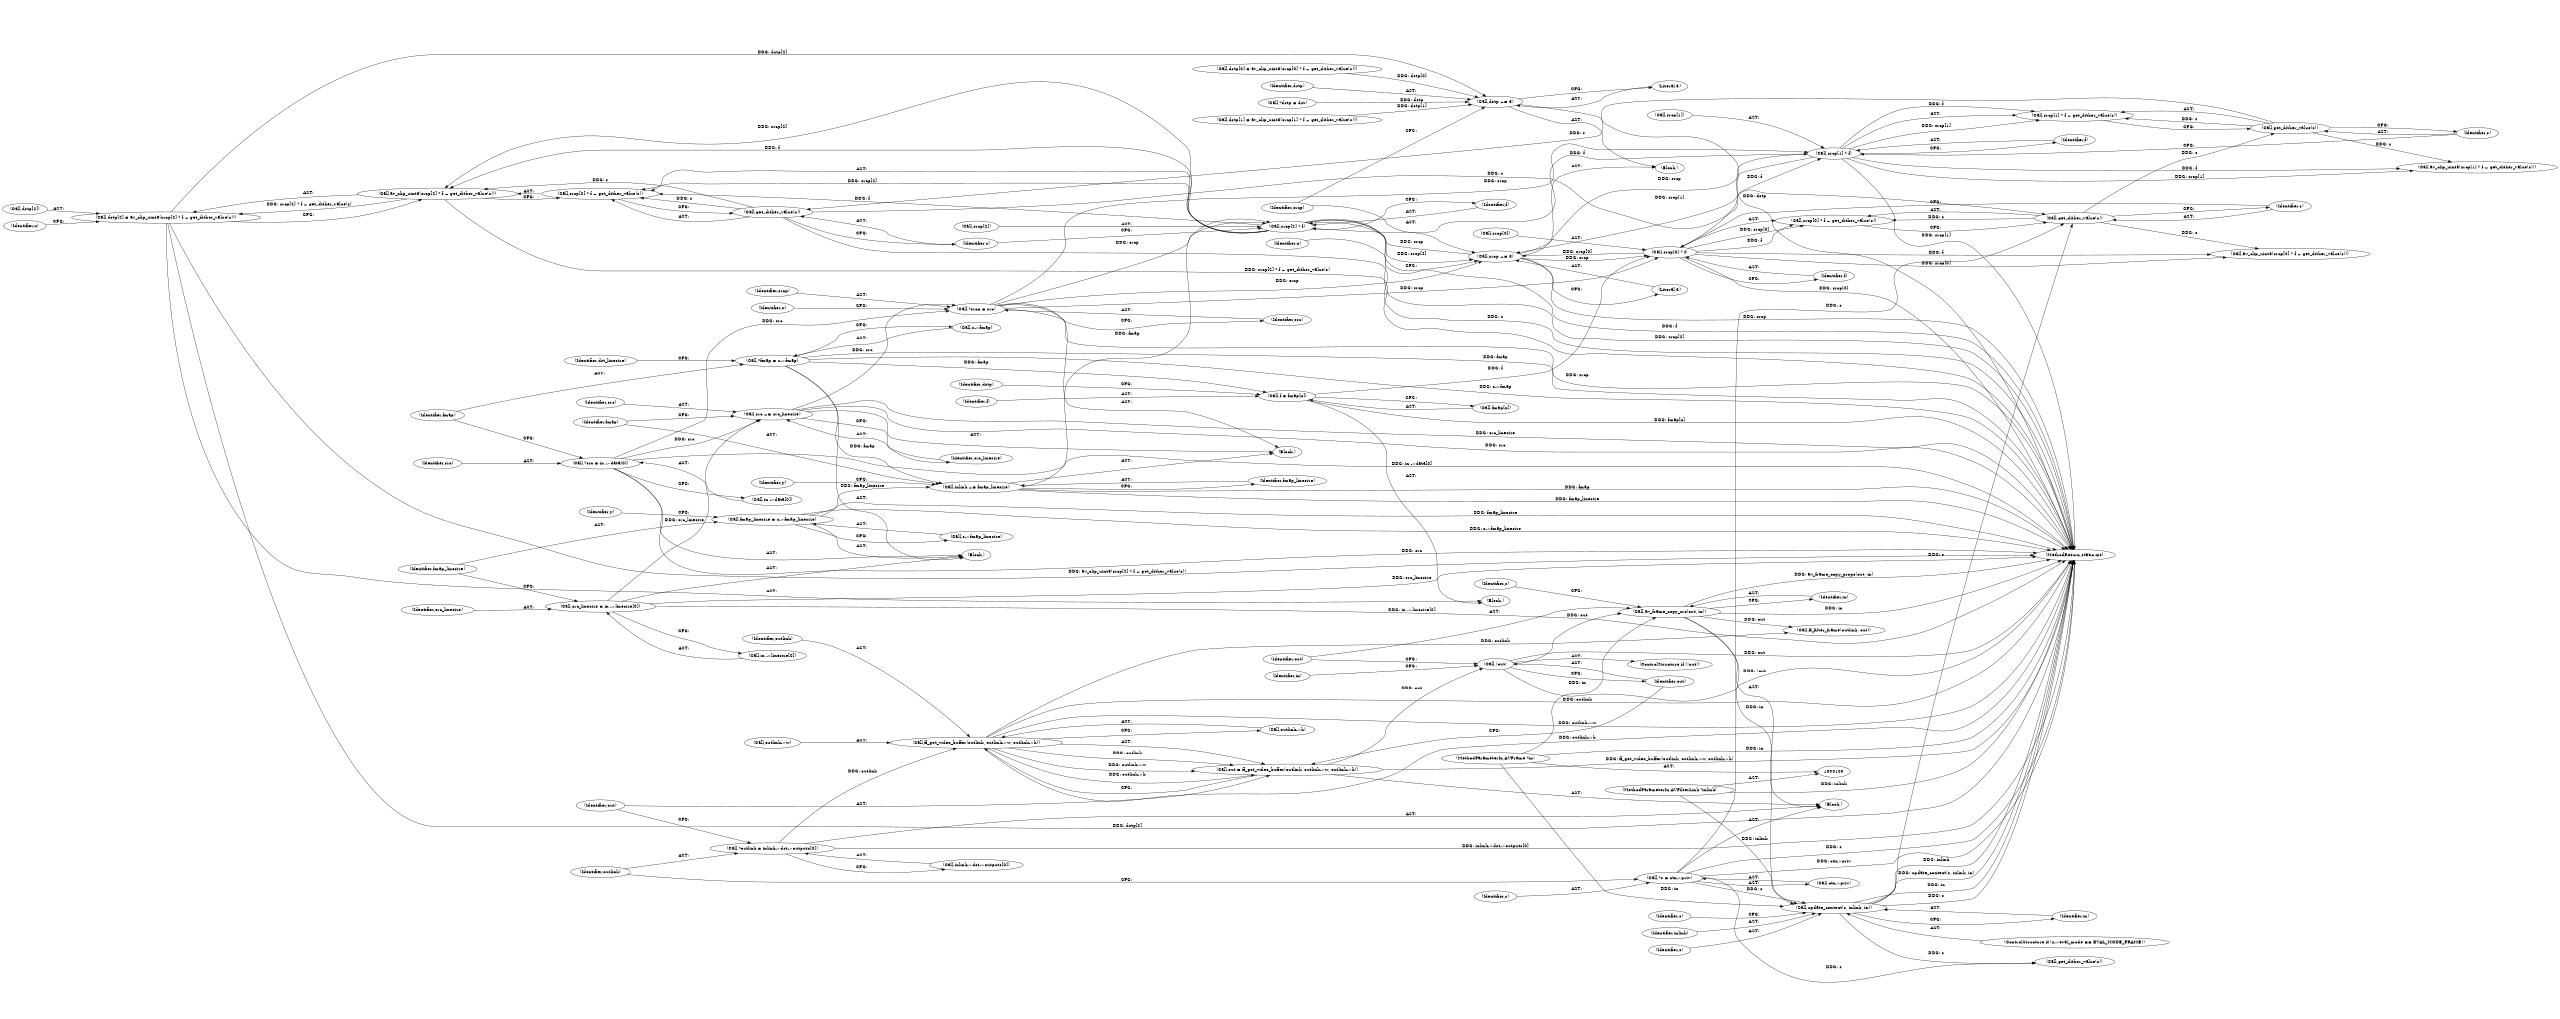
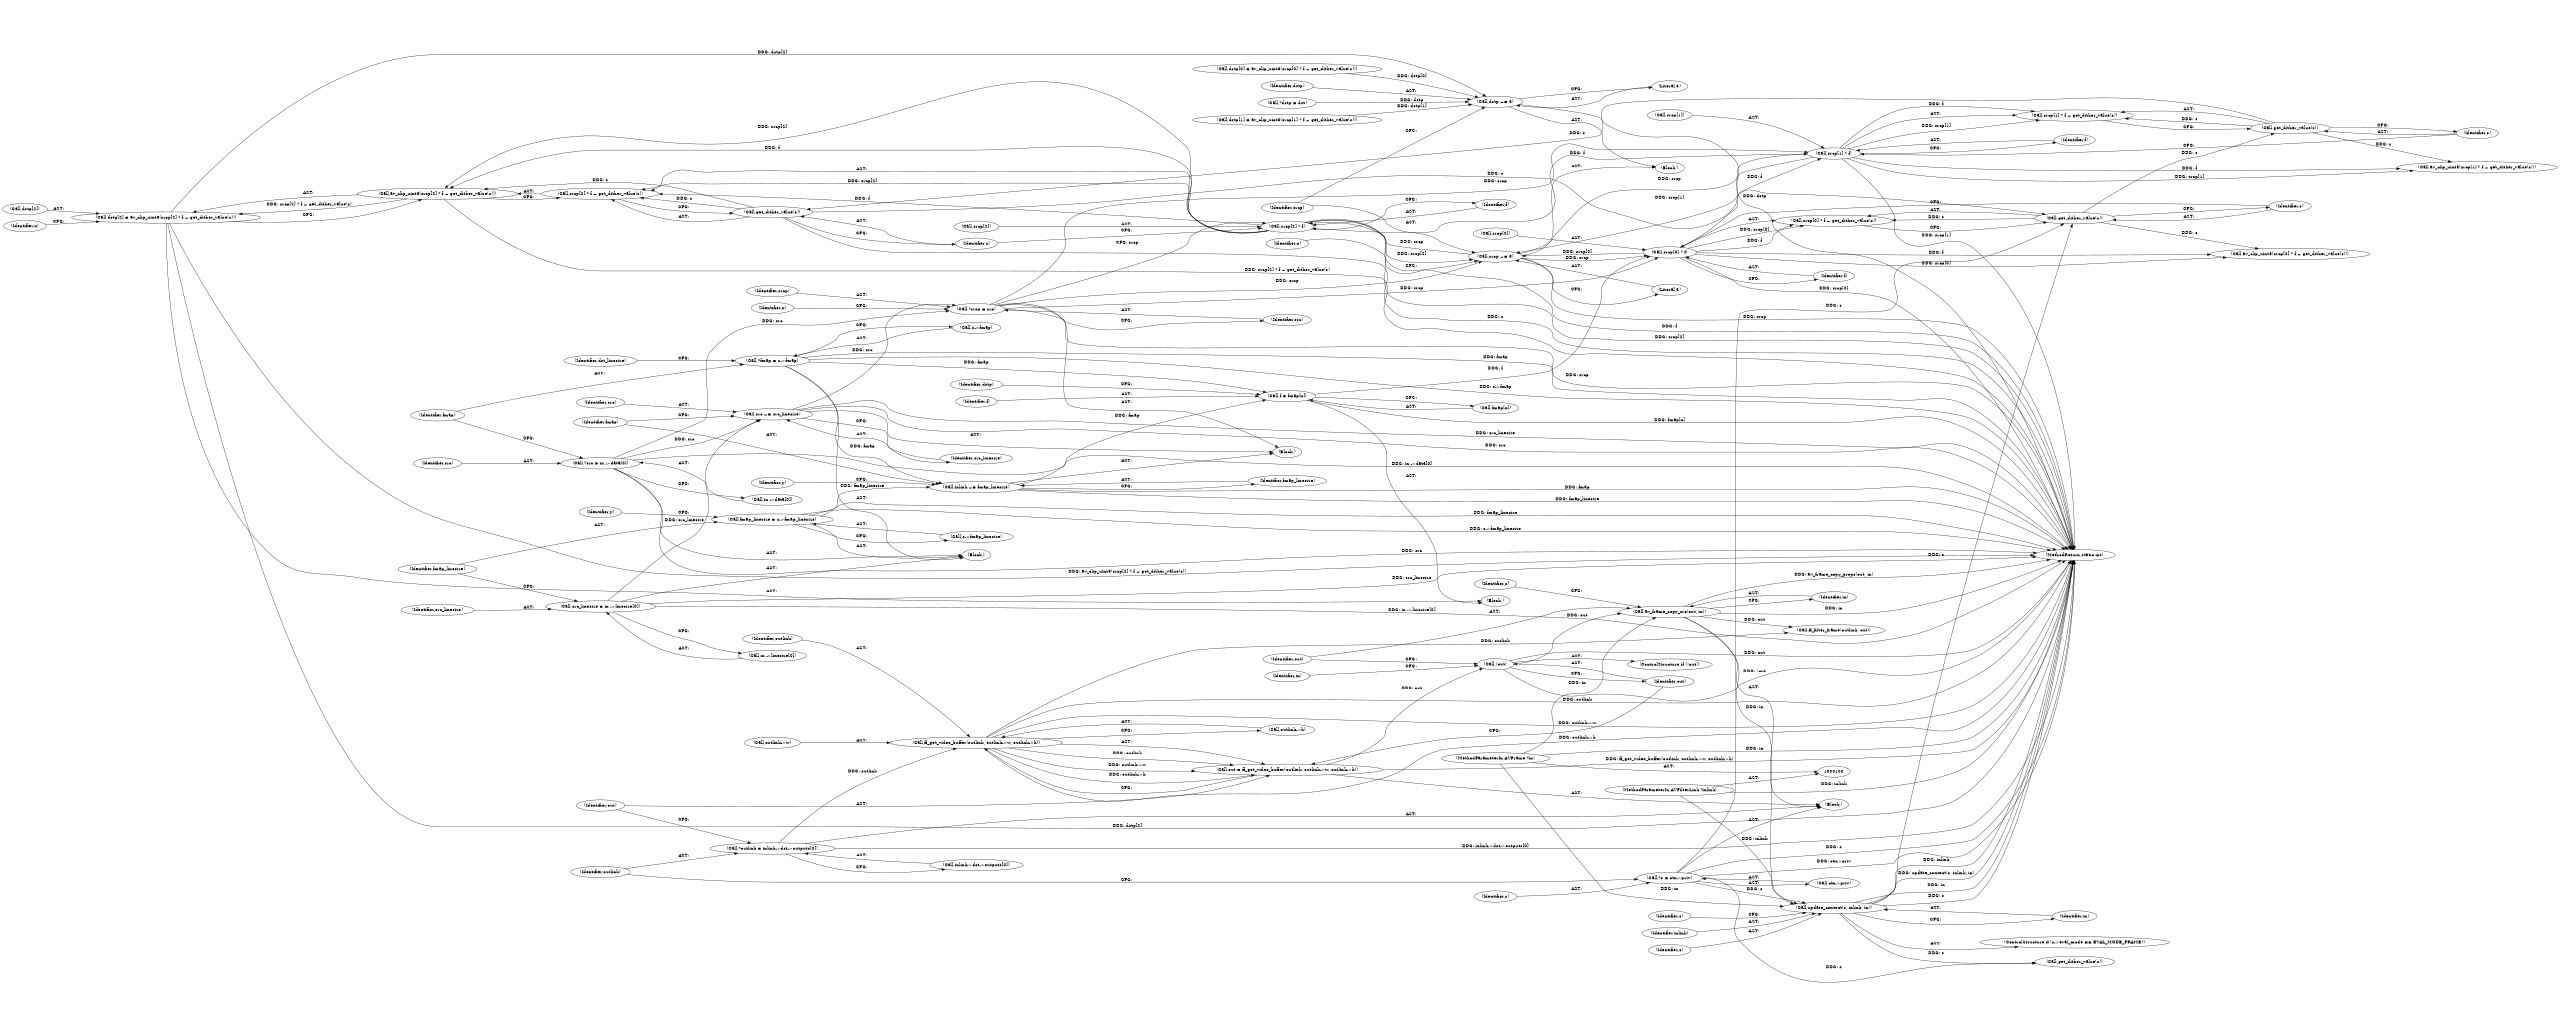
(1127, 243) -> (1127, 243)
(1152, 357) -> (1134, 430)
(1915, 933) -> (1923, 949)
